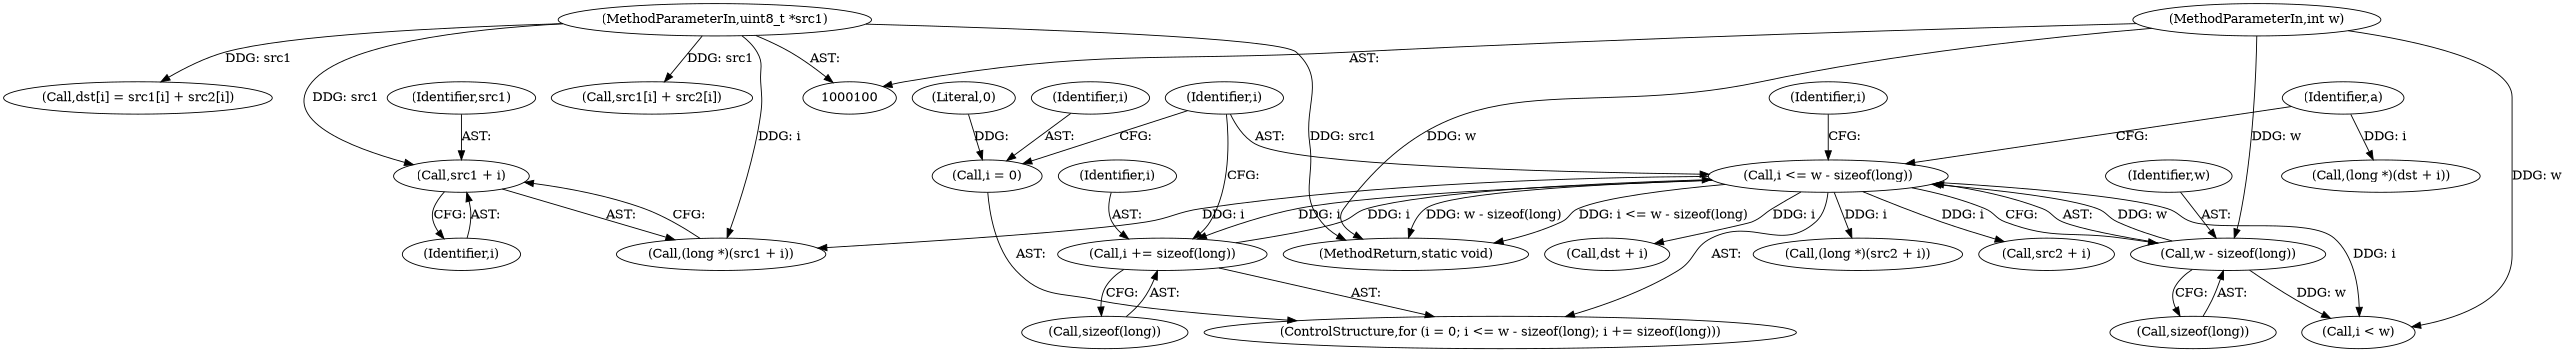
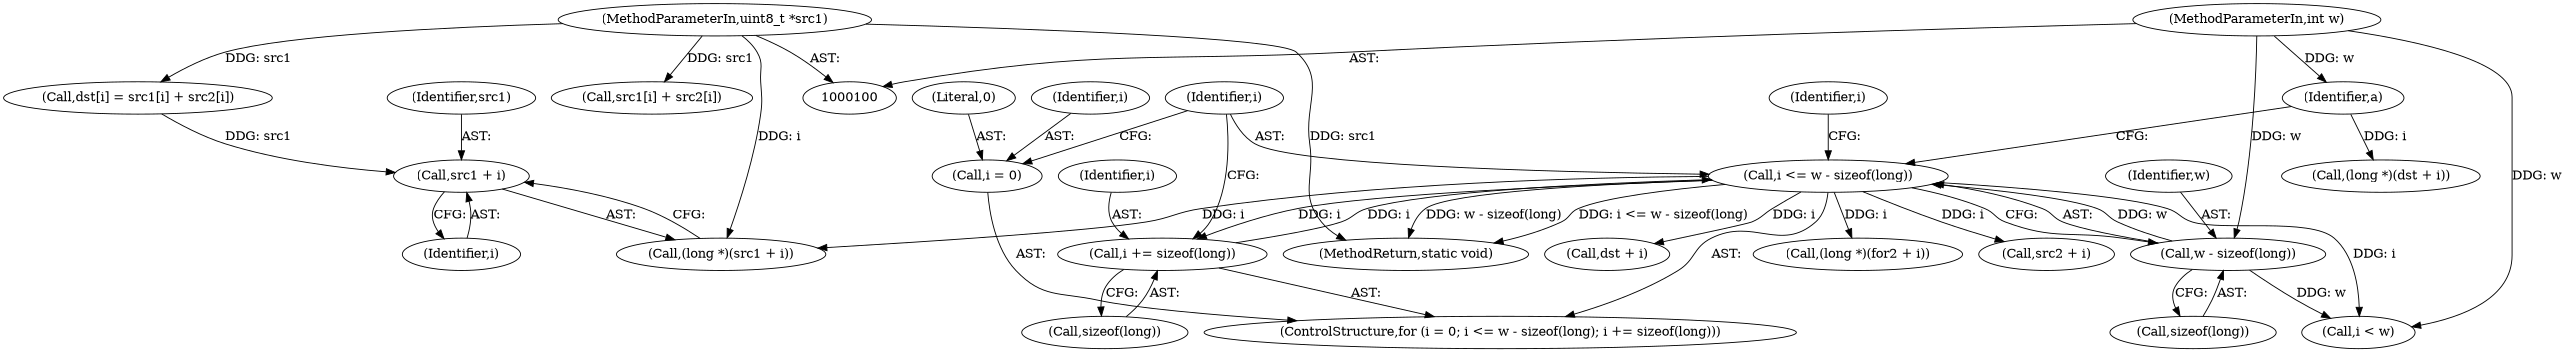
(363, 54) -> (270, 156)
(1715, 89) -> (2297, 56)
(993, 137) -> (993, 137)
(1858, 254) -> (1858, 254)
